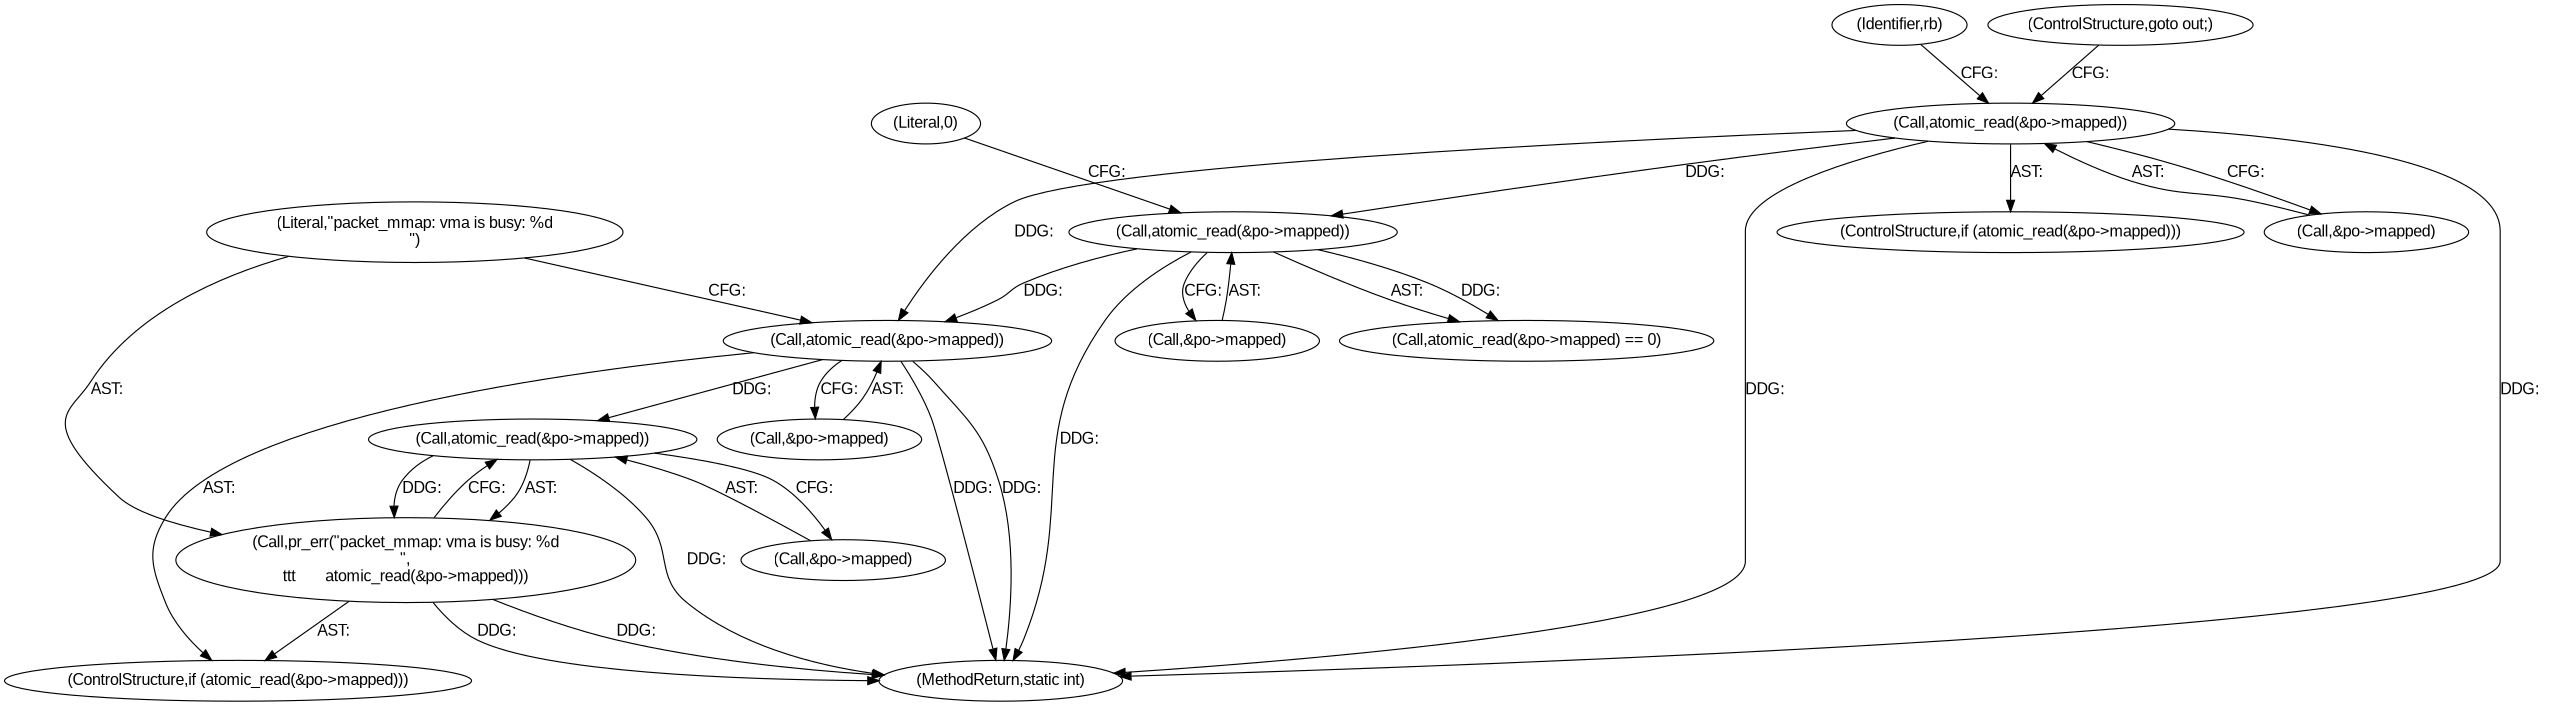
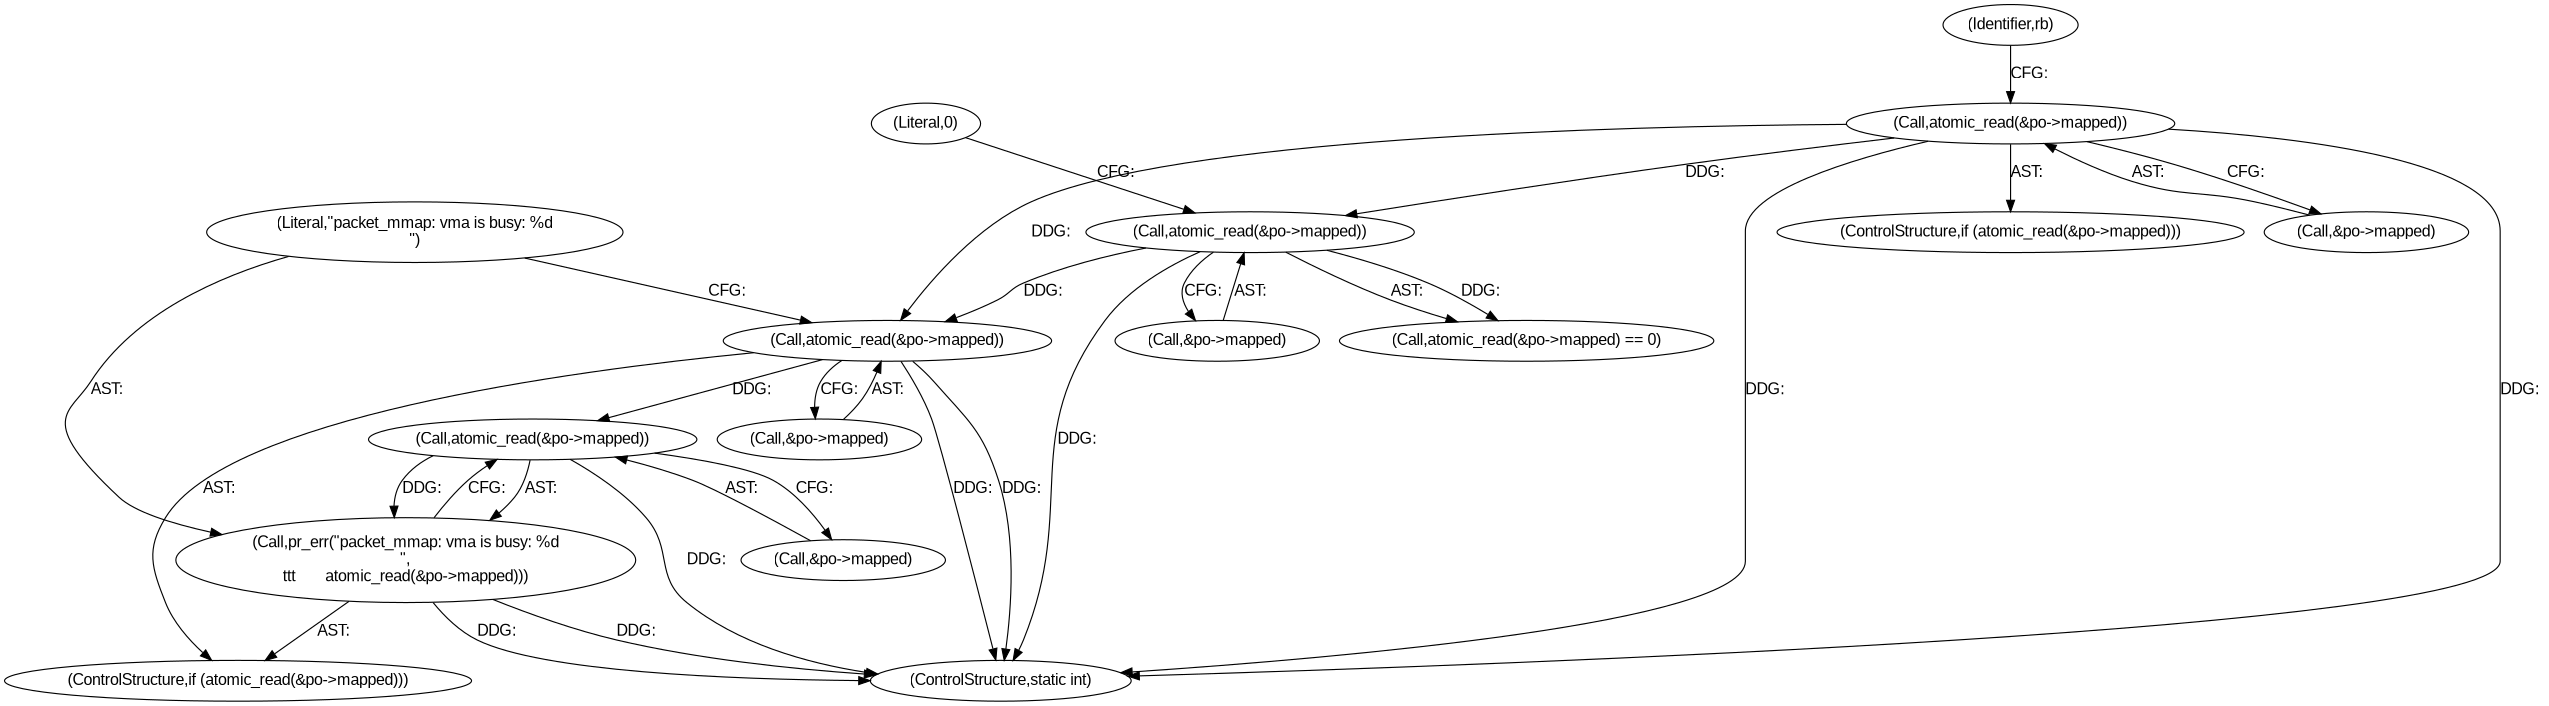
(2120, 25) -> none
(1001, 681) -> (1001, 681)
